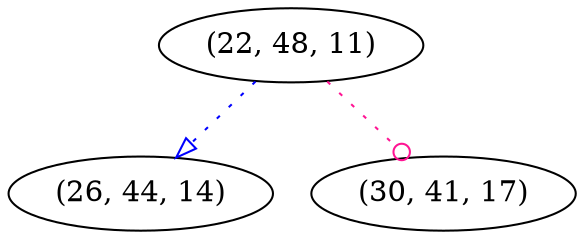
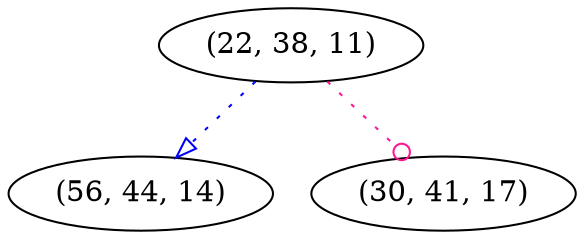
(291, 45) -> (291, 45)
(141, 194) -> (141, 194)
